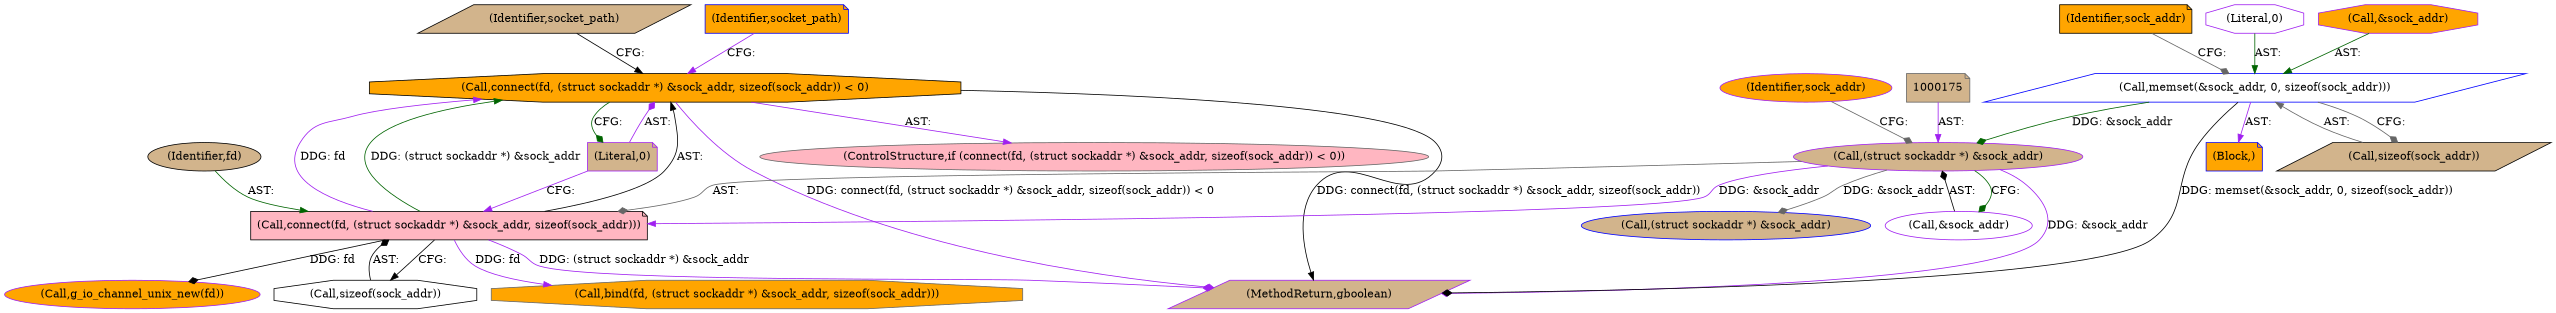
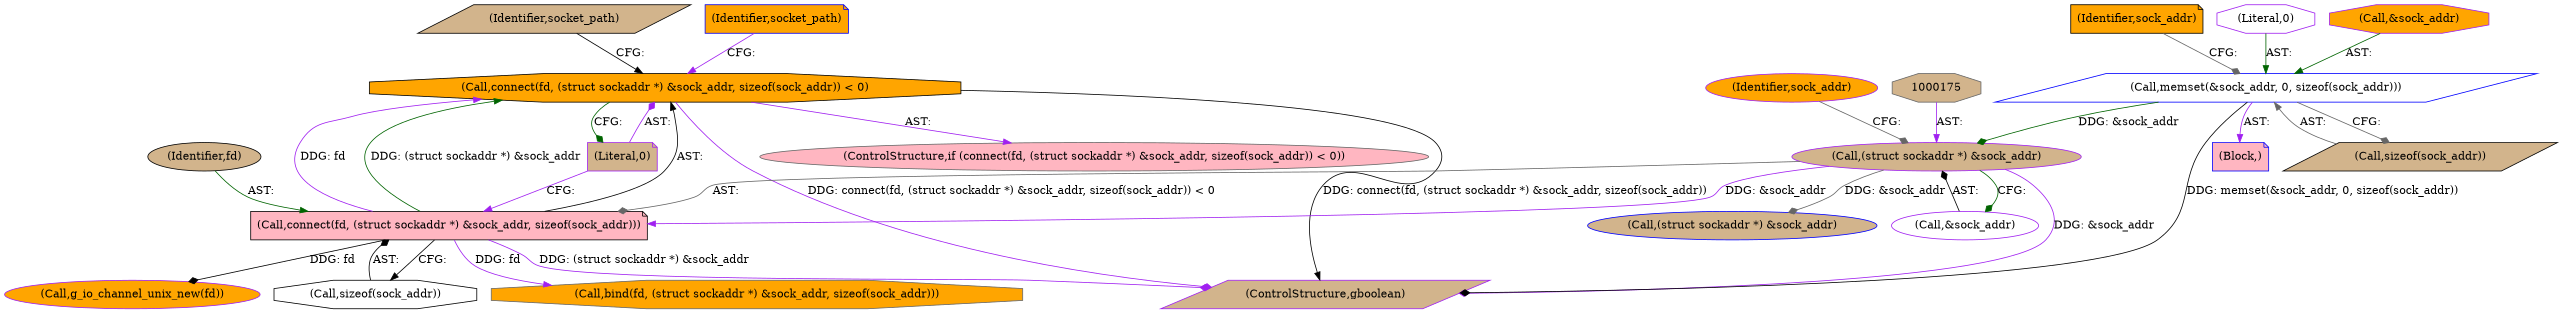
(1938, 88) -> (1937, 88)
(2234, 157) -> (2241, 157)
(1319, 294) -> (1325, 294)
